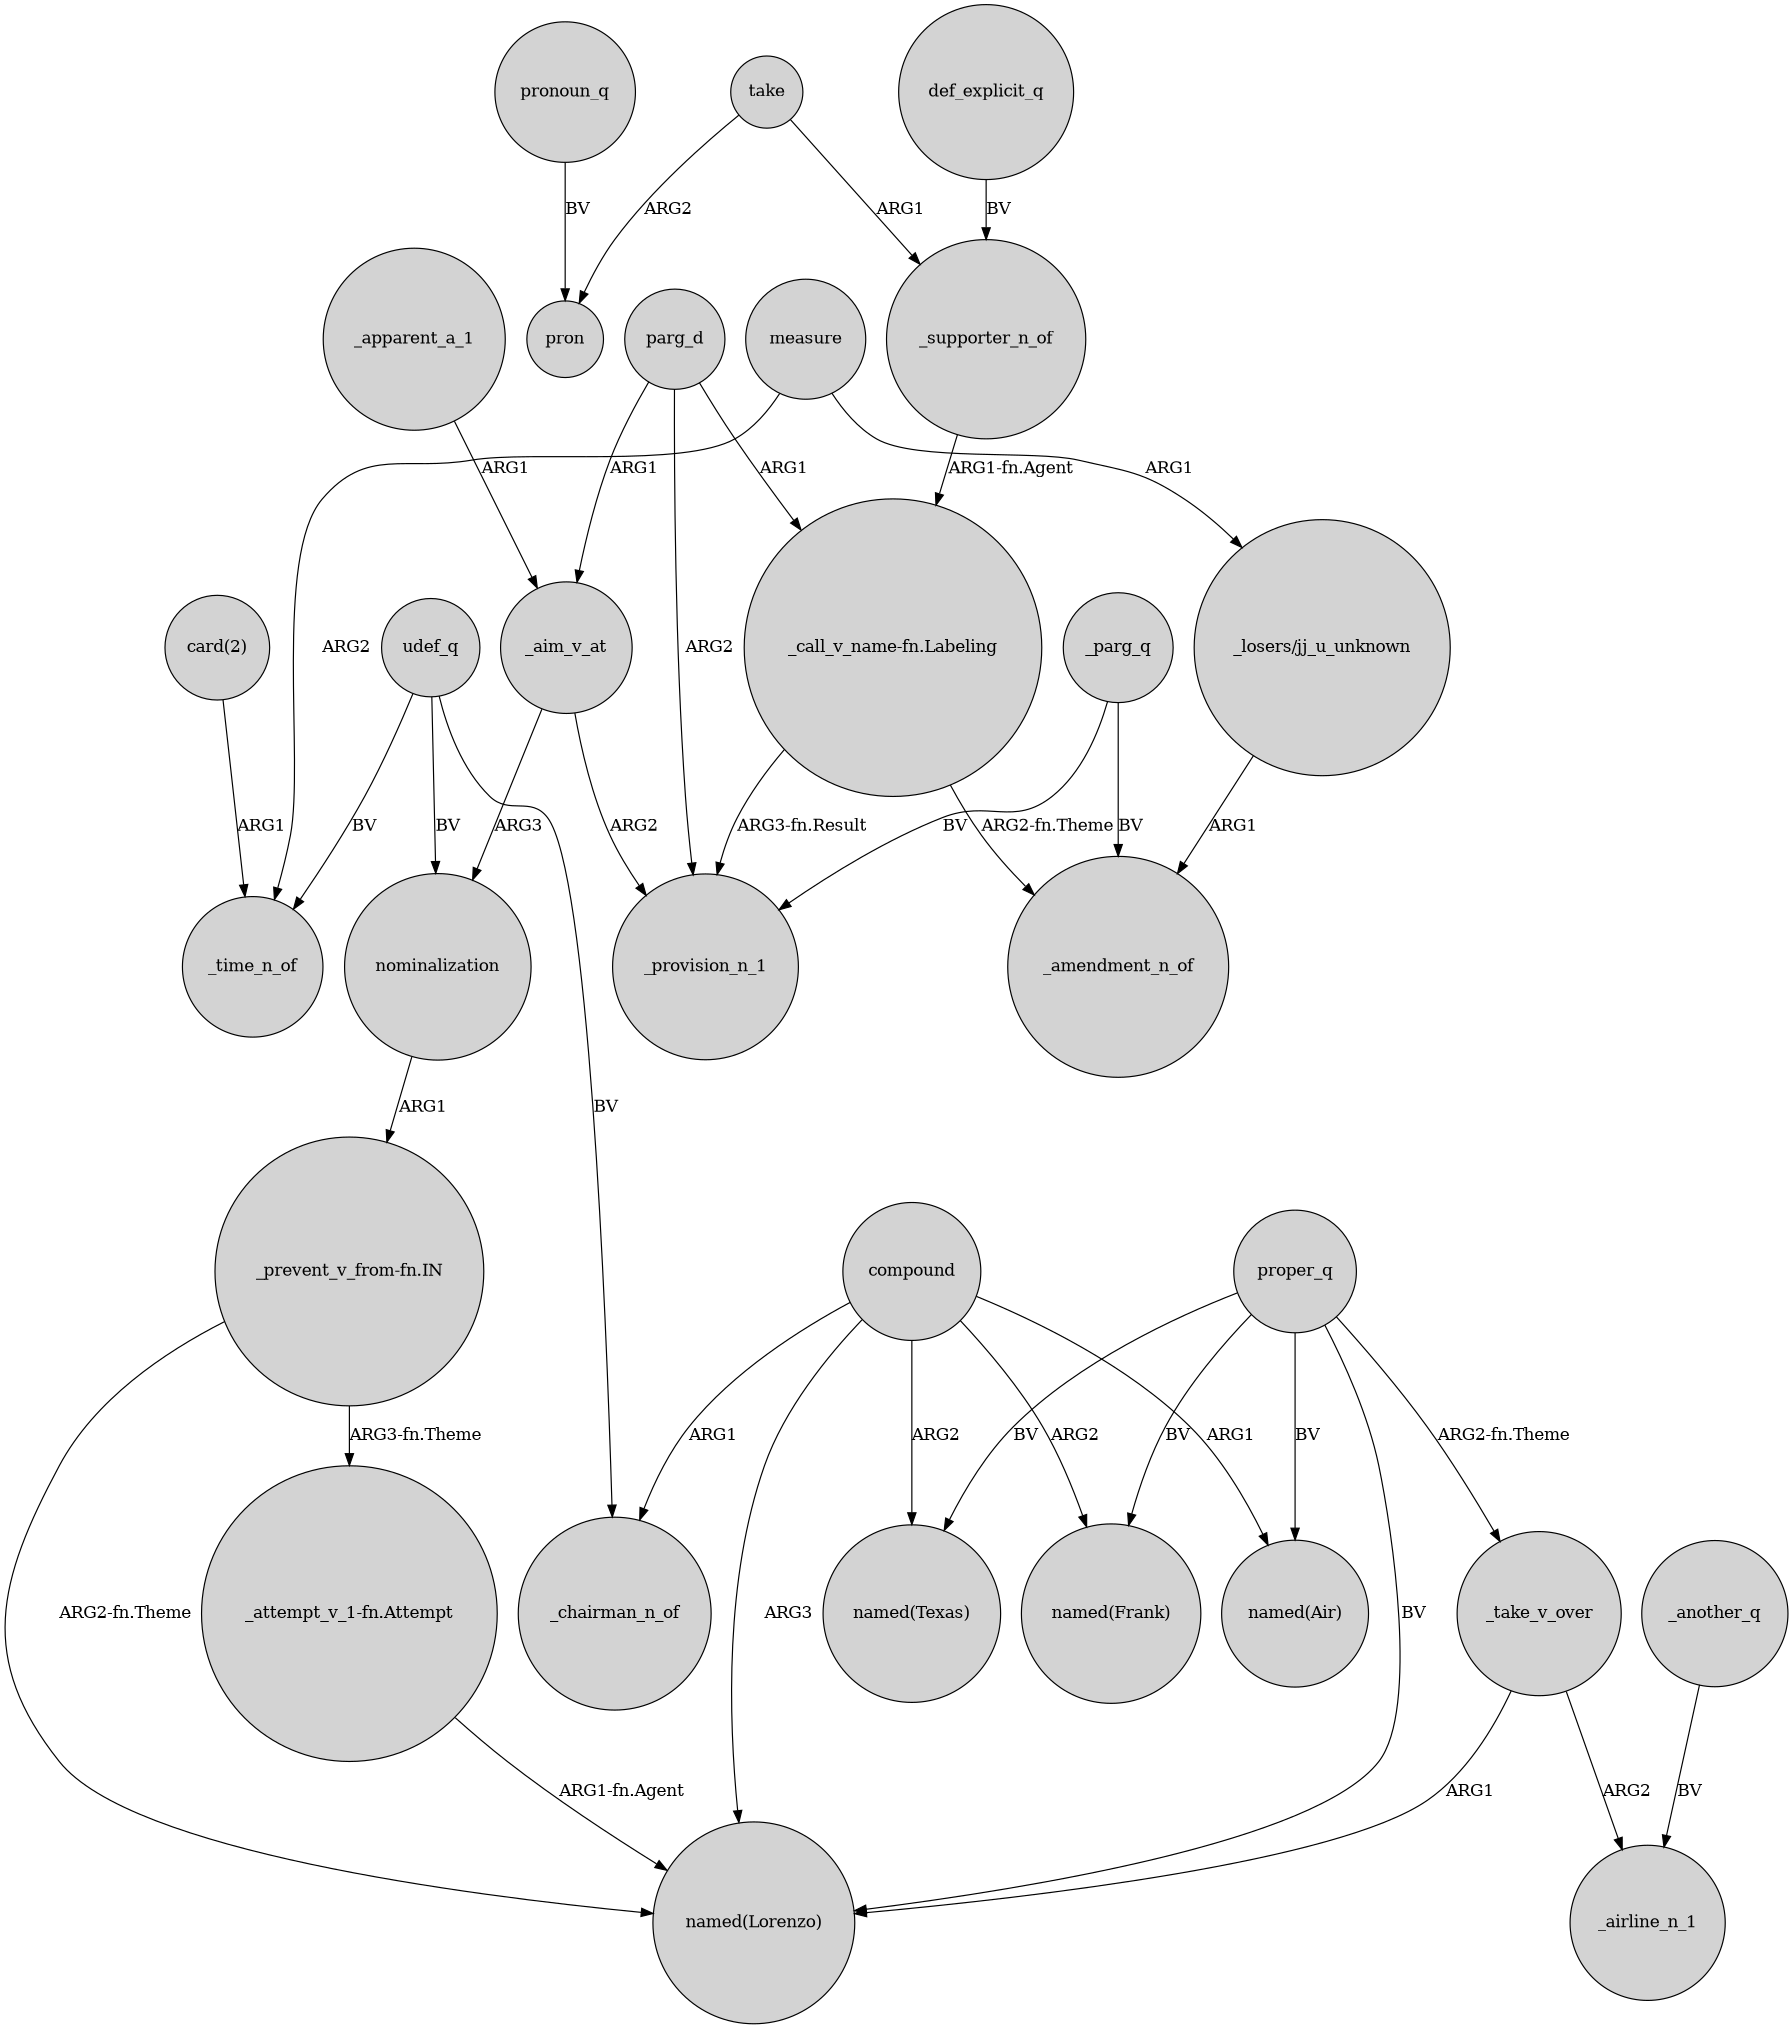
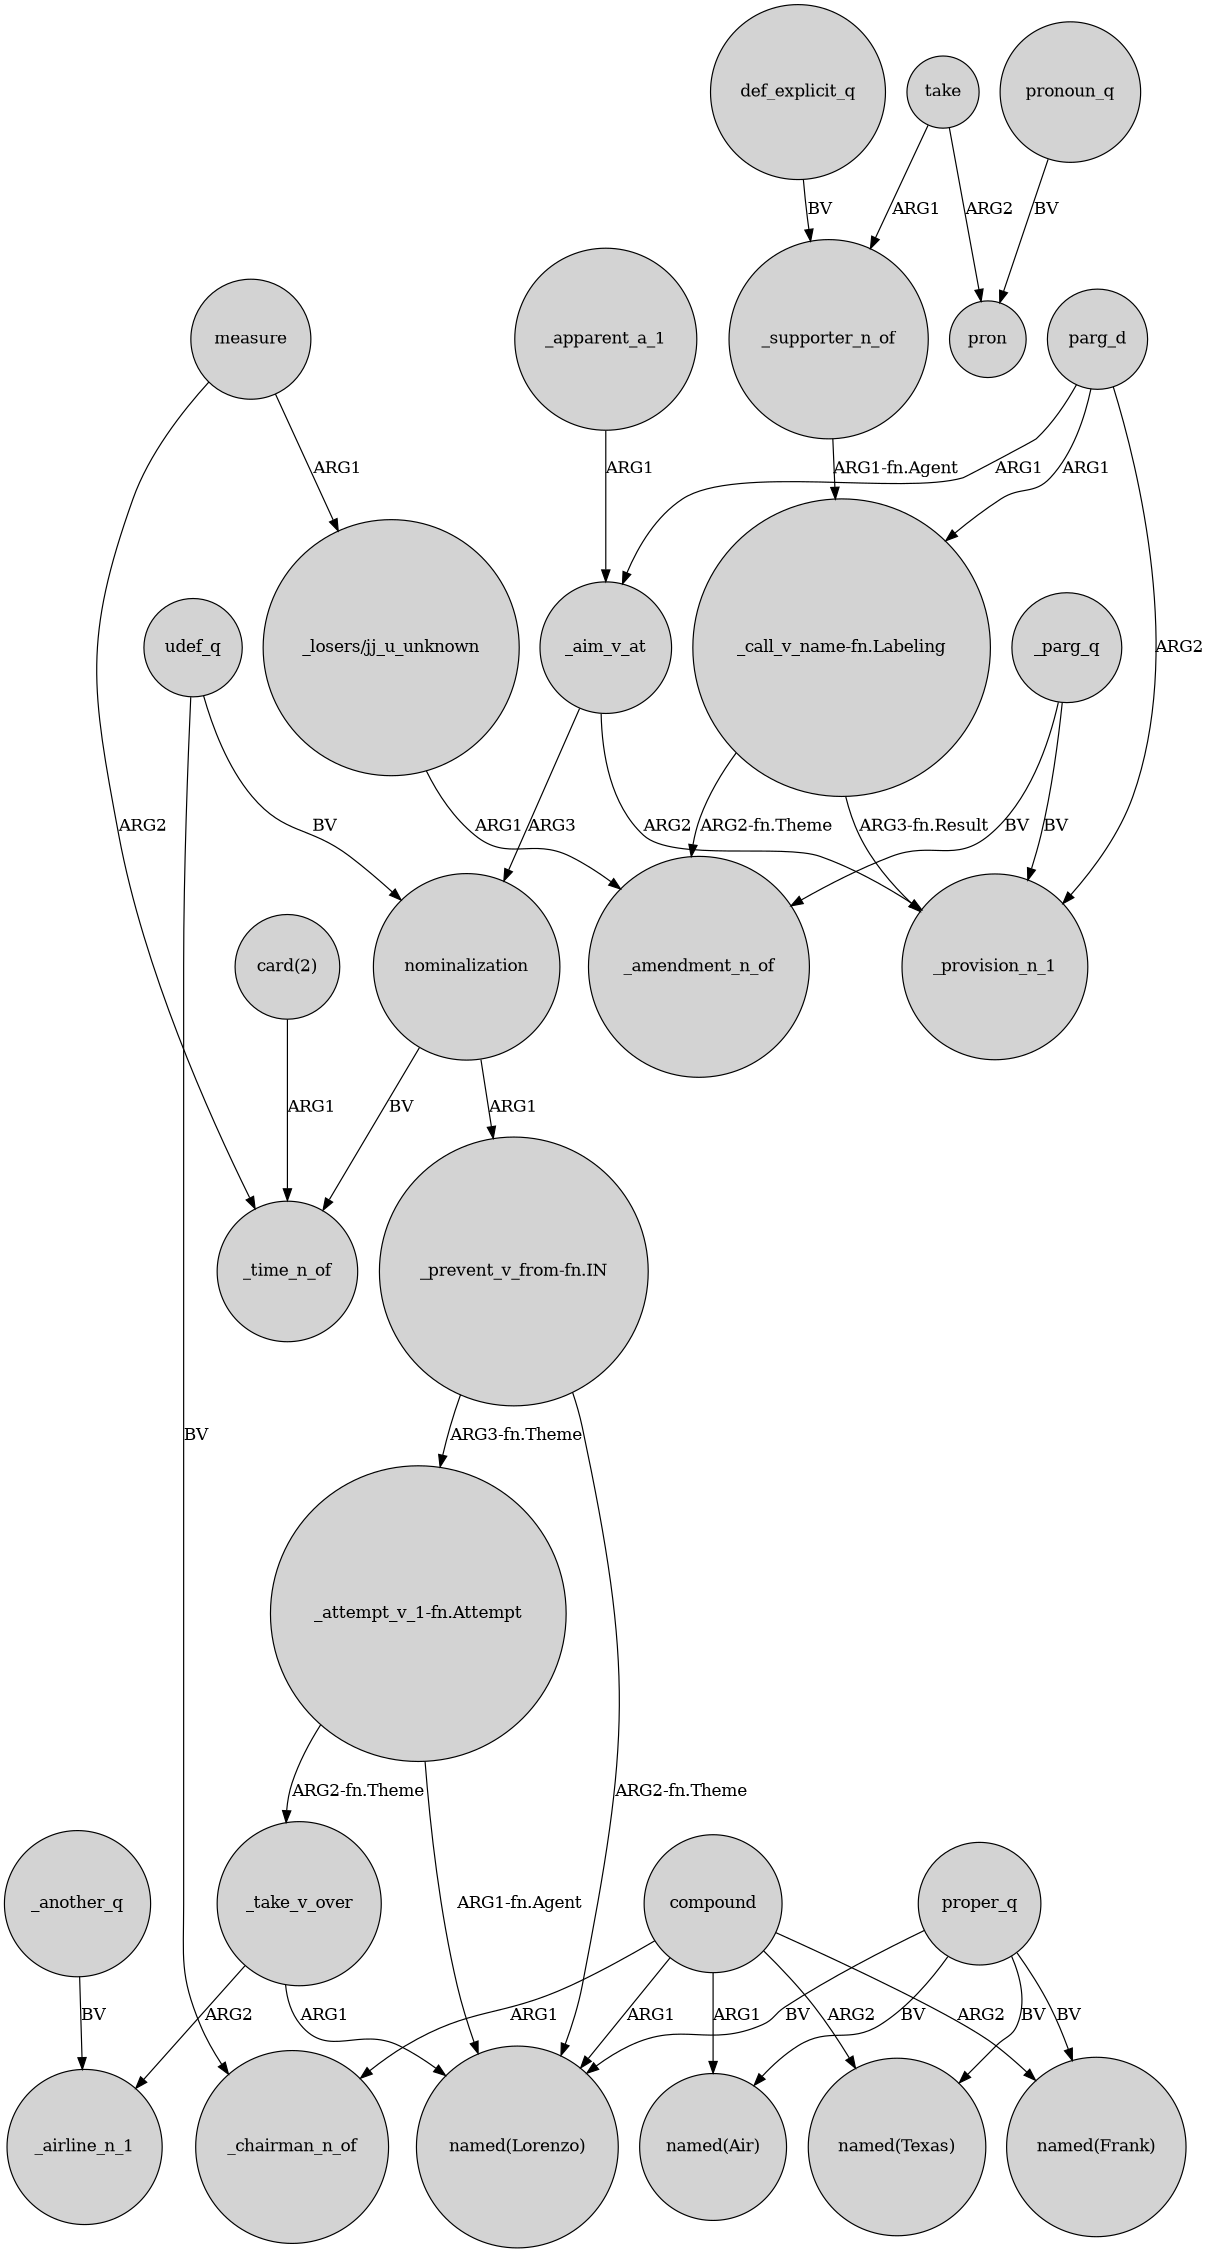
(363, 800) -> (374, 1124)
(1422, 1419) -> (299, 1766)
(789, 1614) -> (651, 2016)
